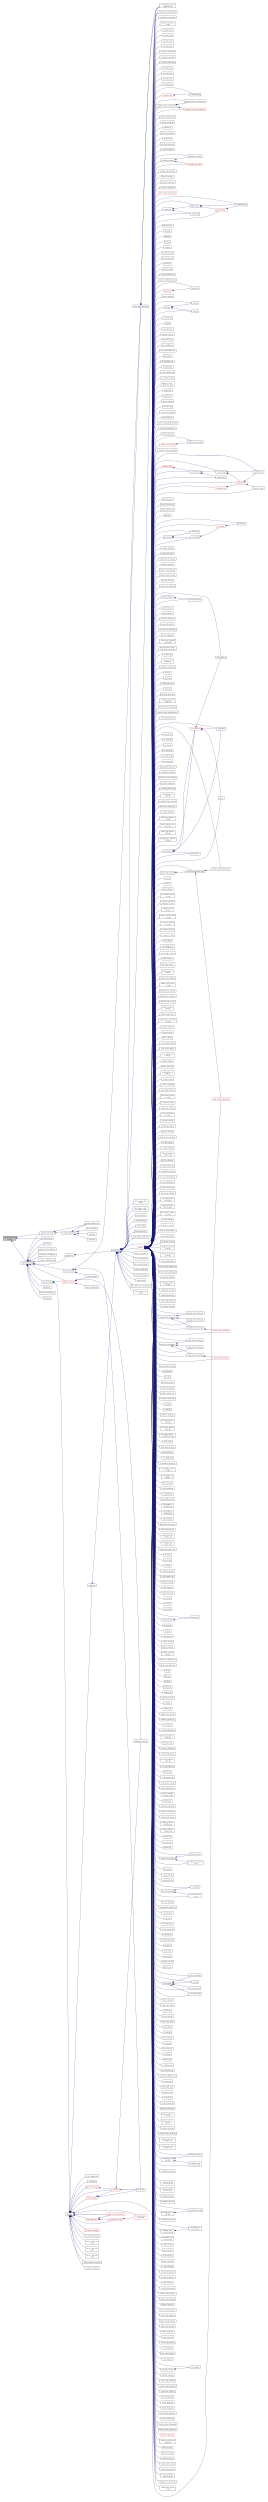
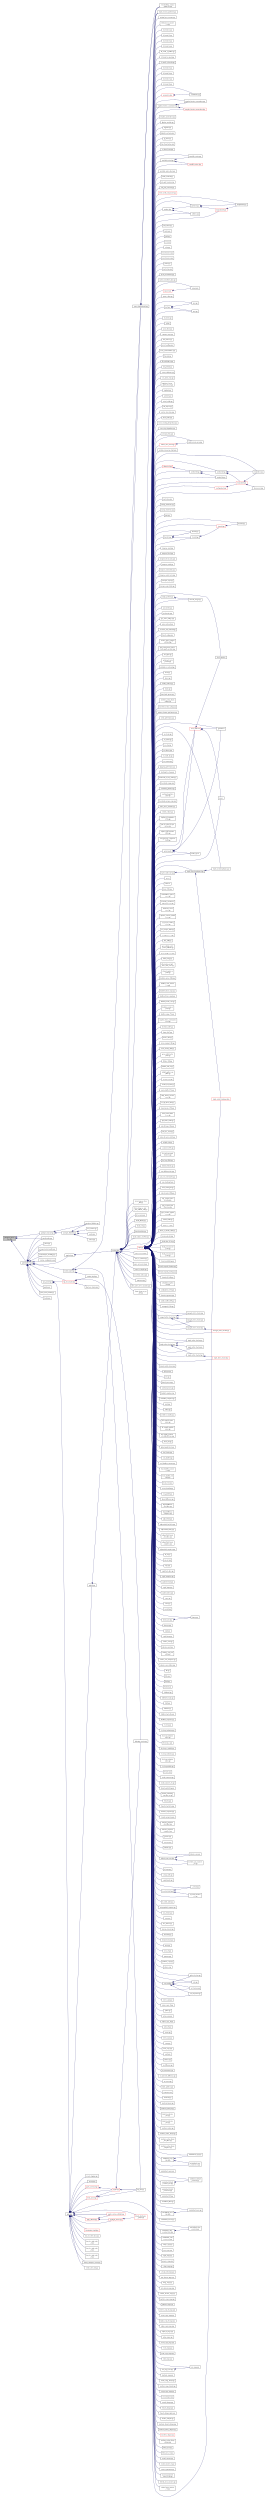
none -> (195, 2180)
